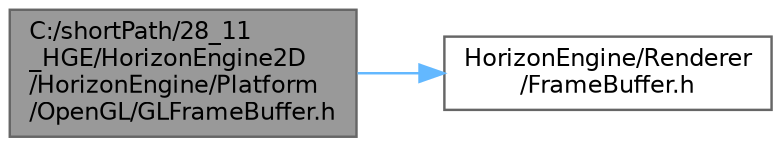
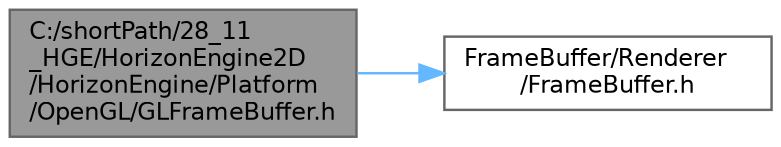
(608, 73) -> (608, 73)
